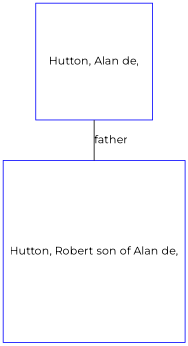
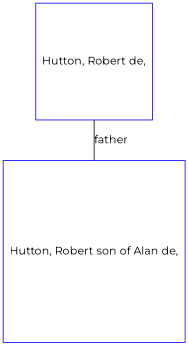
(94, 62) -> (94, 62)
